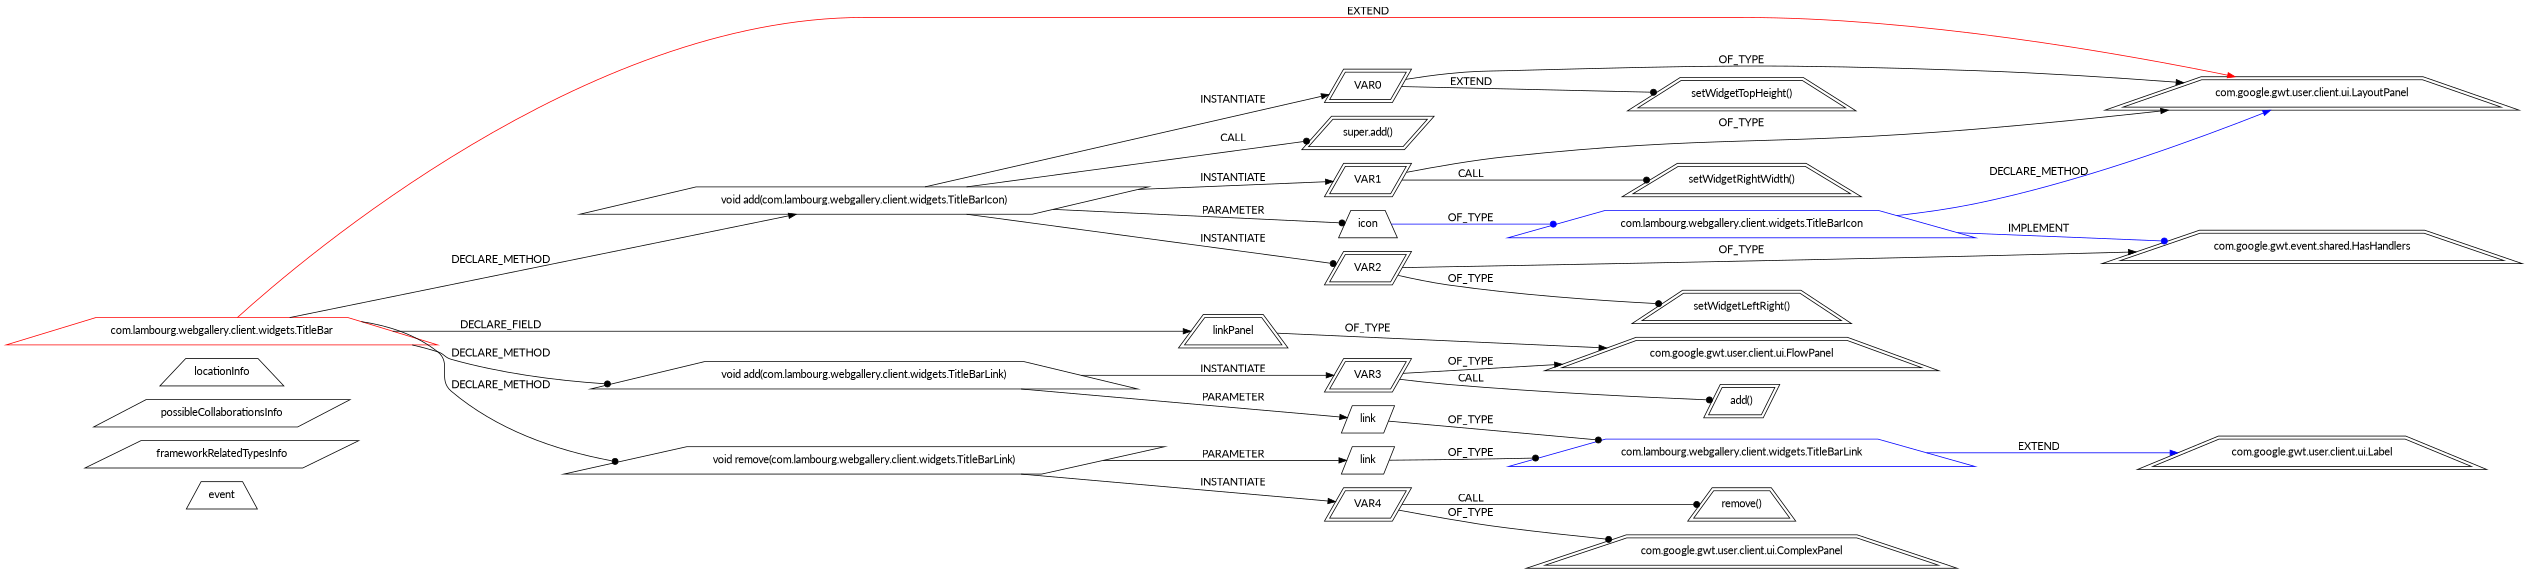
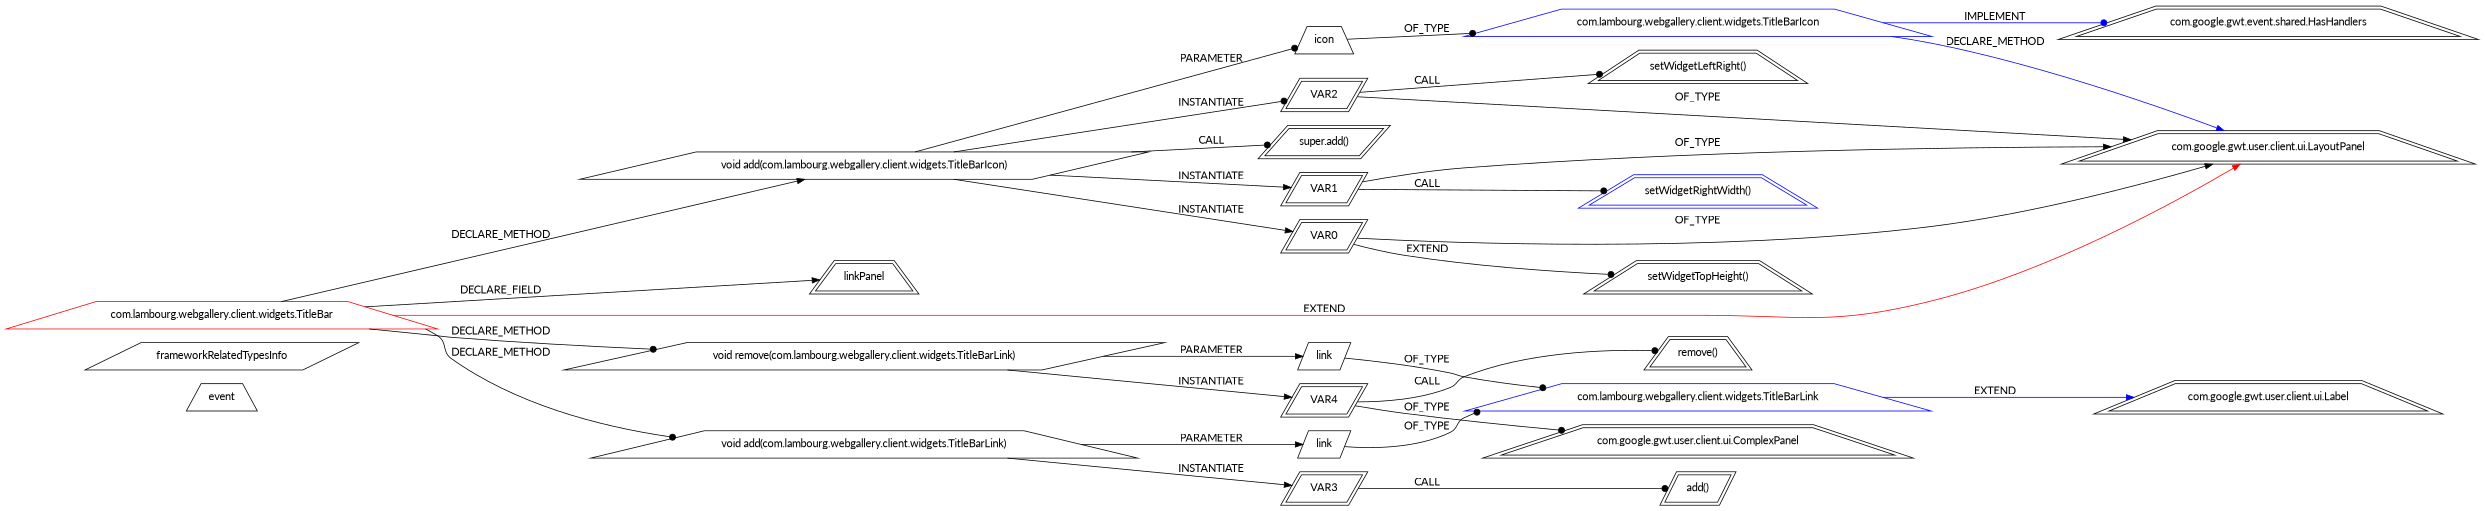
(1742, 180) -> (1698, 191)
(1471, 224) -> (1408, 36)
(1765, 261) -> (1740, 118)
(1471, 279) -> (1427, 81)
(1742, 354) -> none
(222, 372) -> none
(222, 413) -> none
